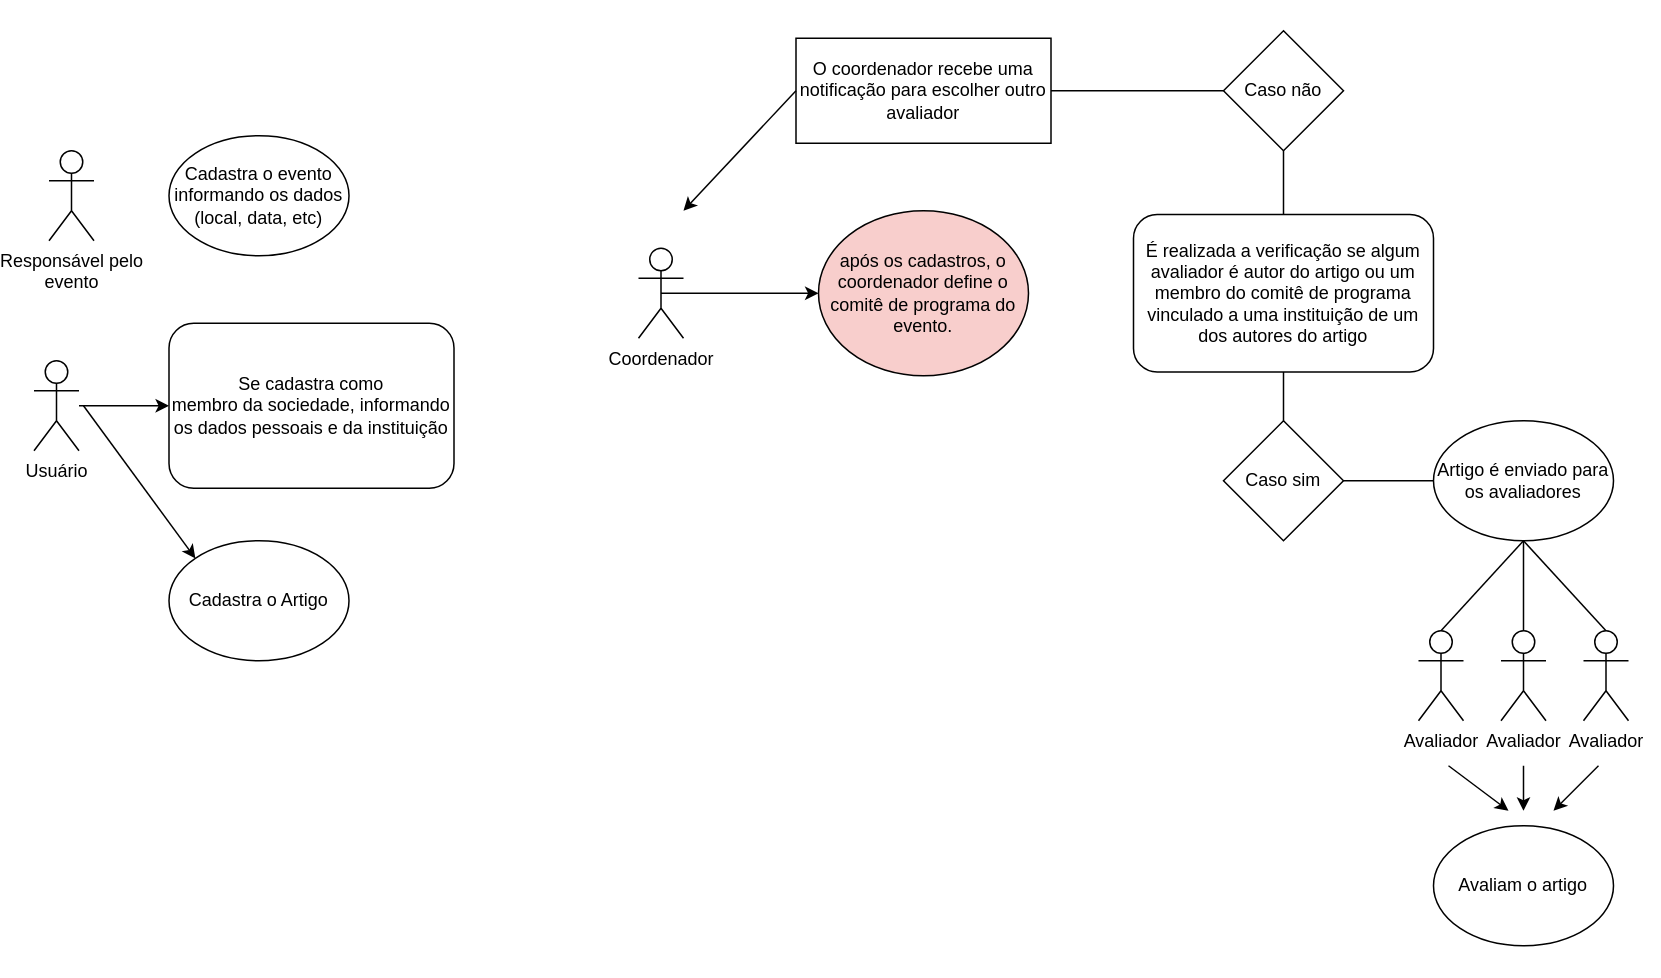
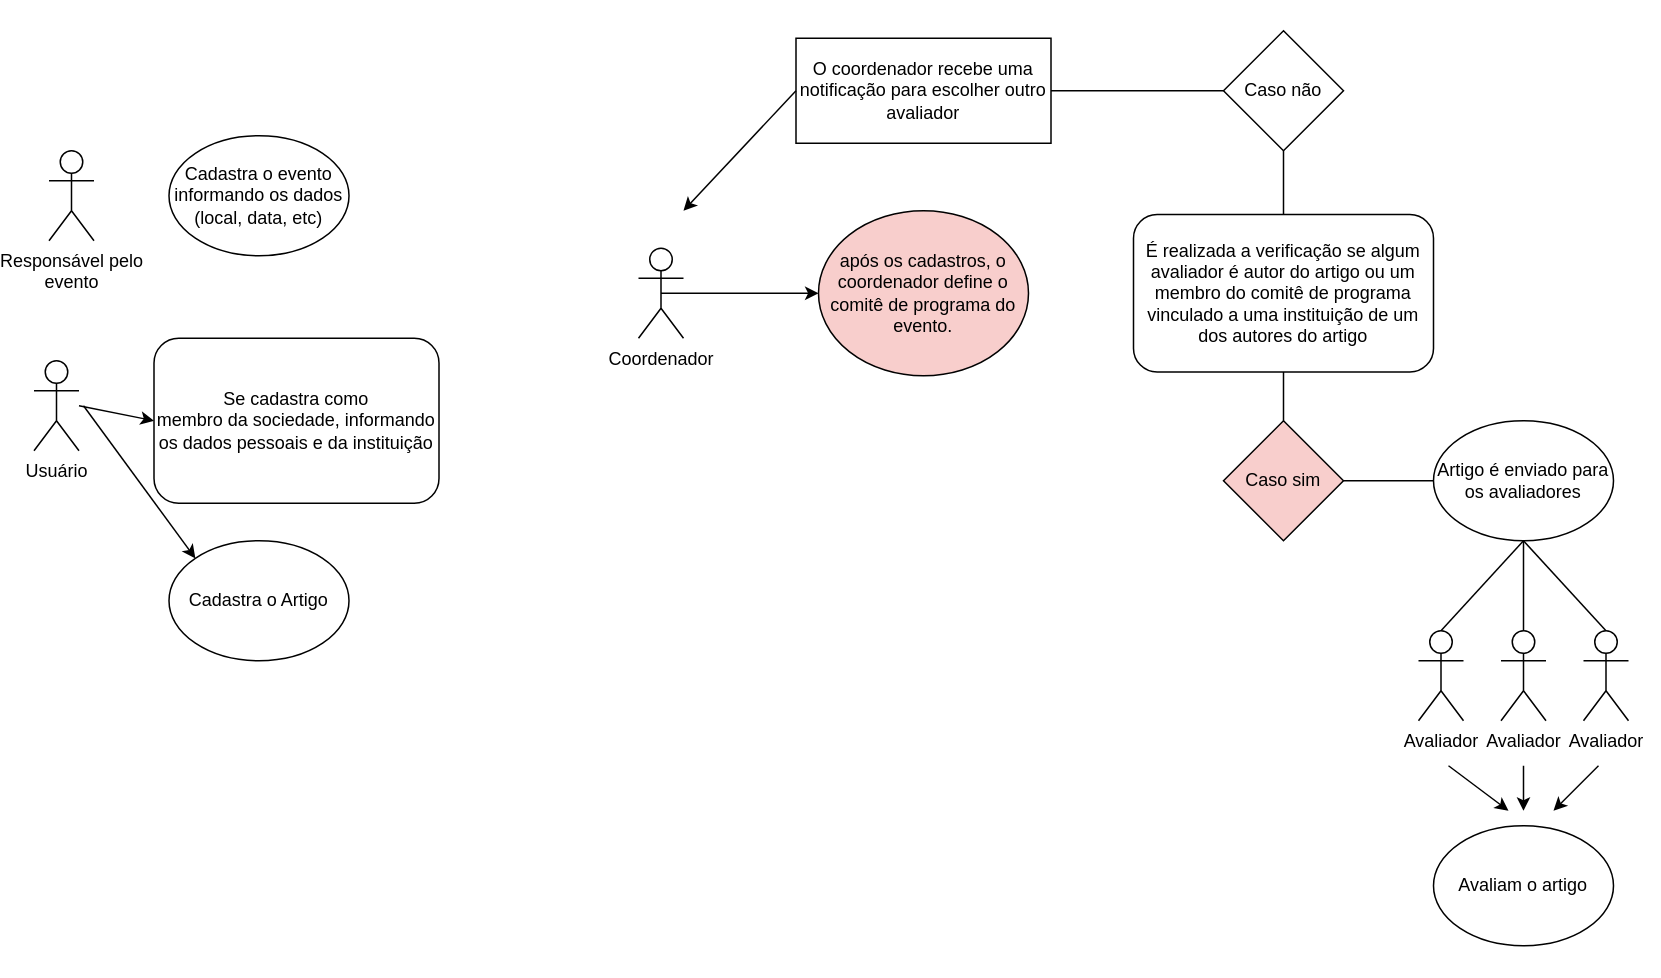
(311, 406) -> (296, 421)
(1283, 481) -> (1283, 481)
